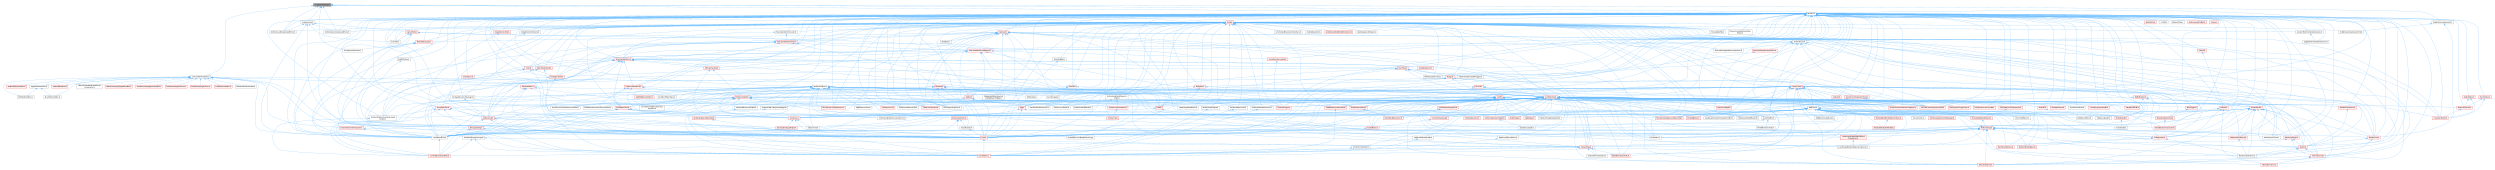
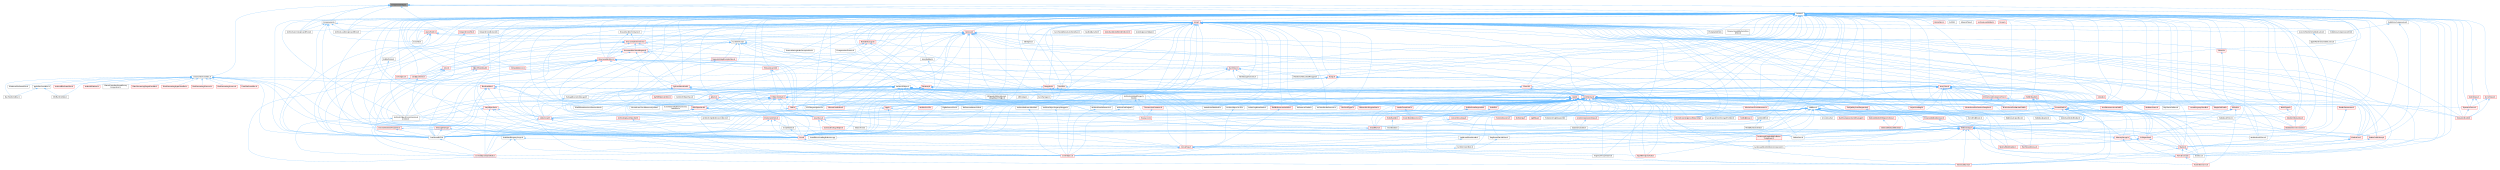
(1277, 59) -> none
(2247, 156) -> (2199, 156)
